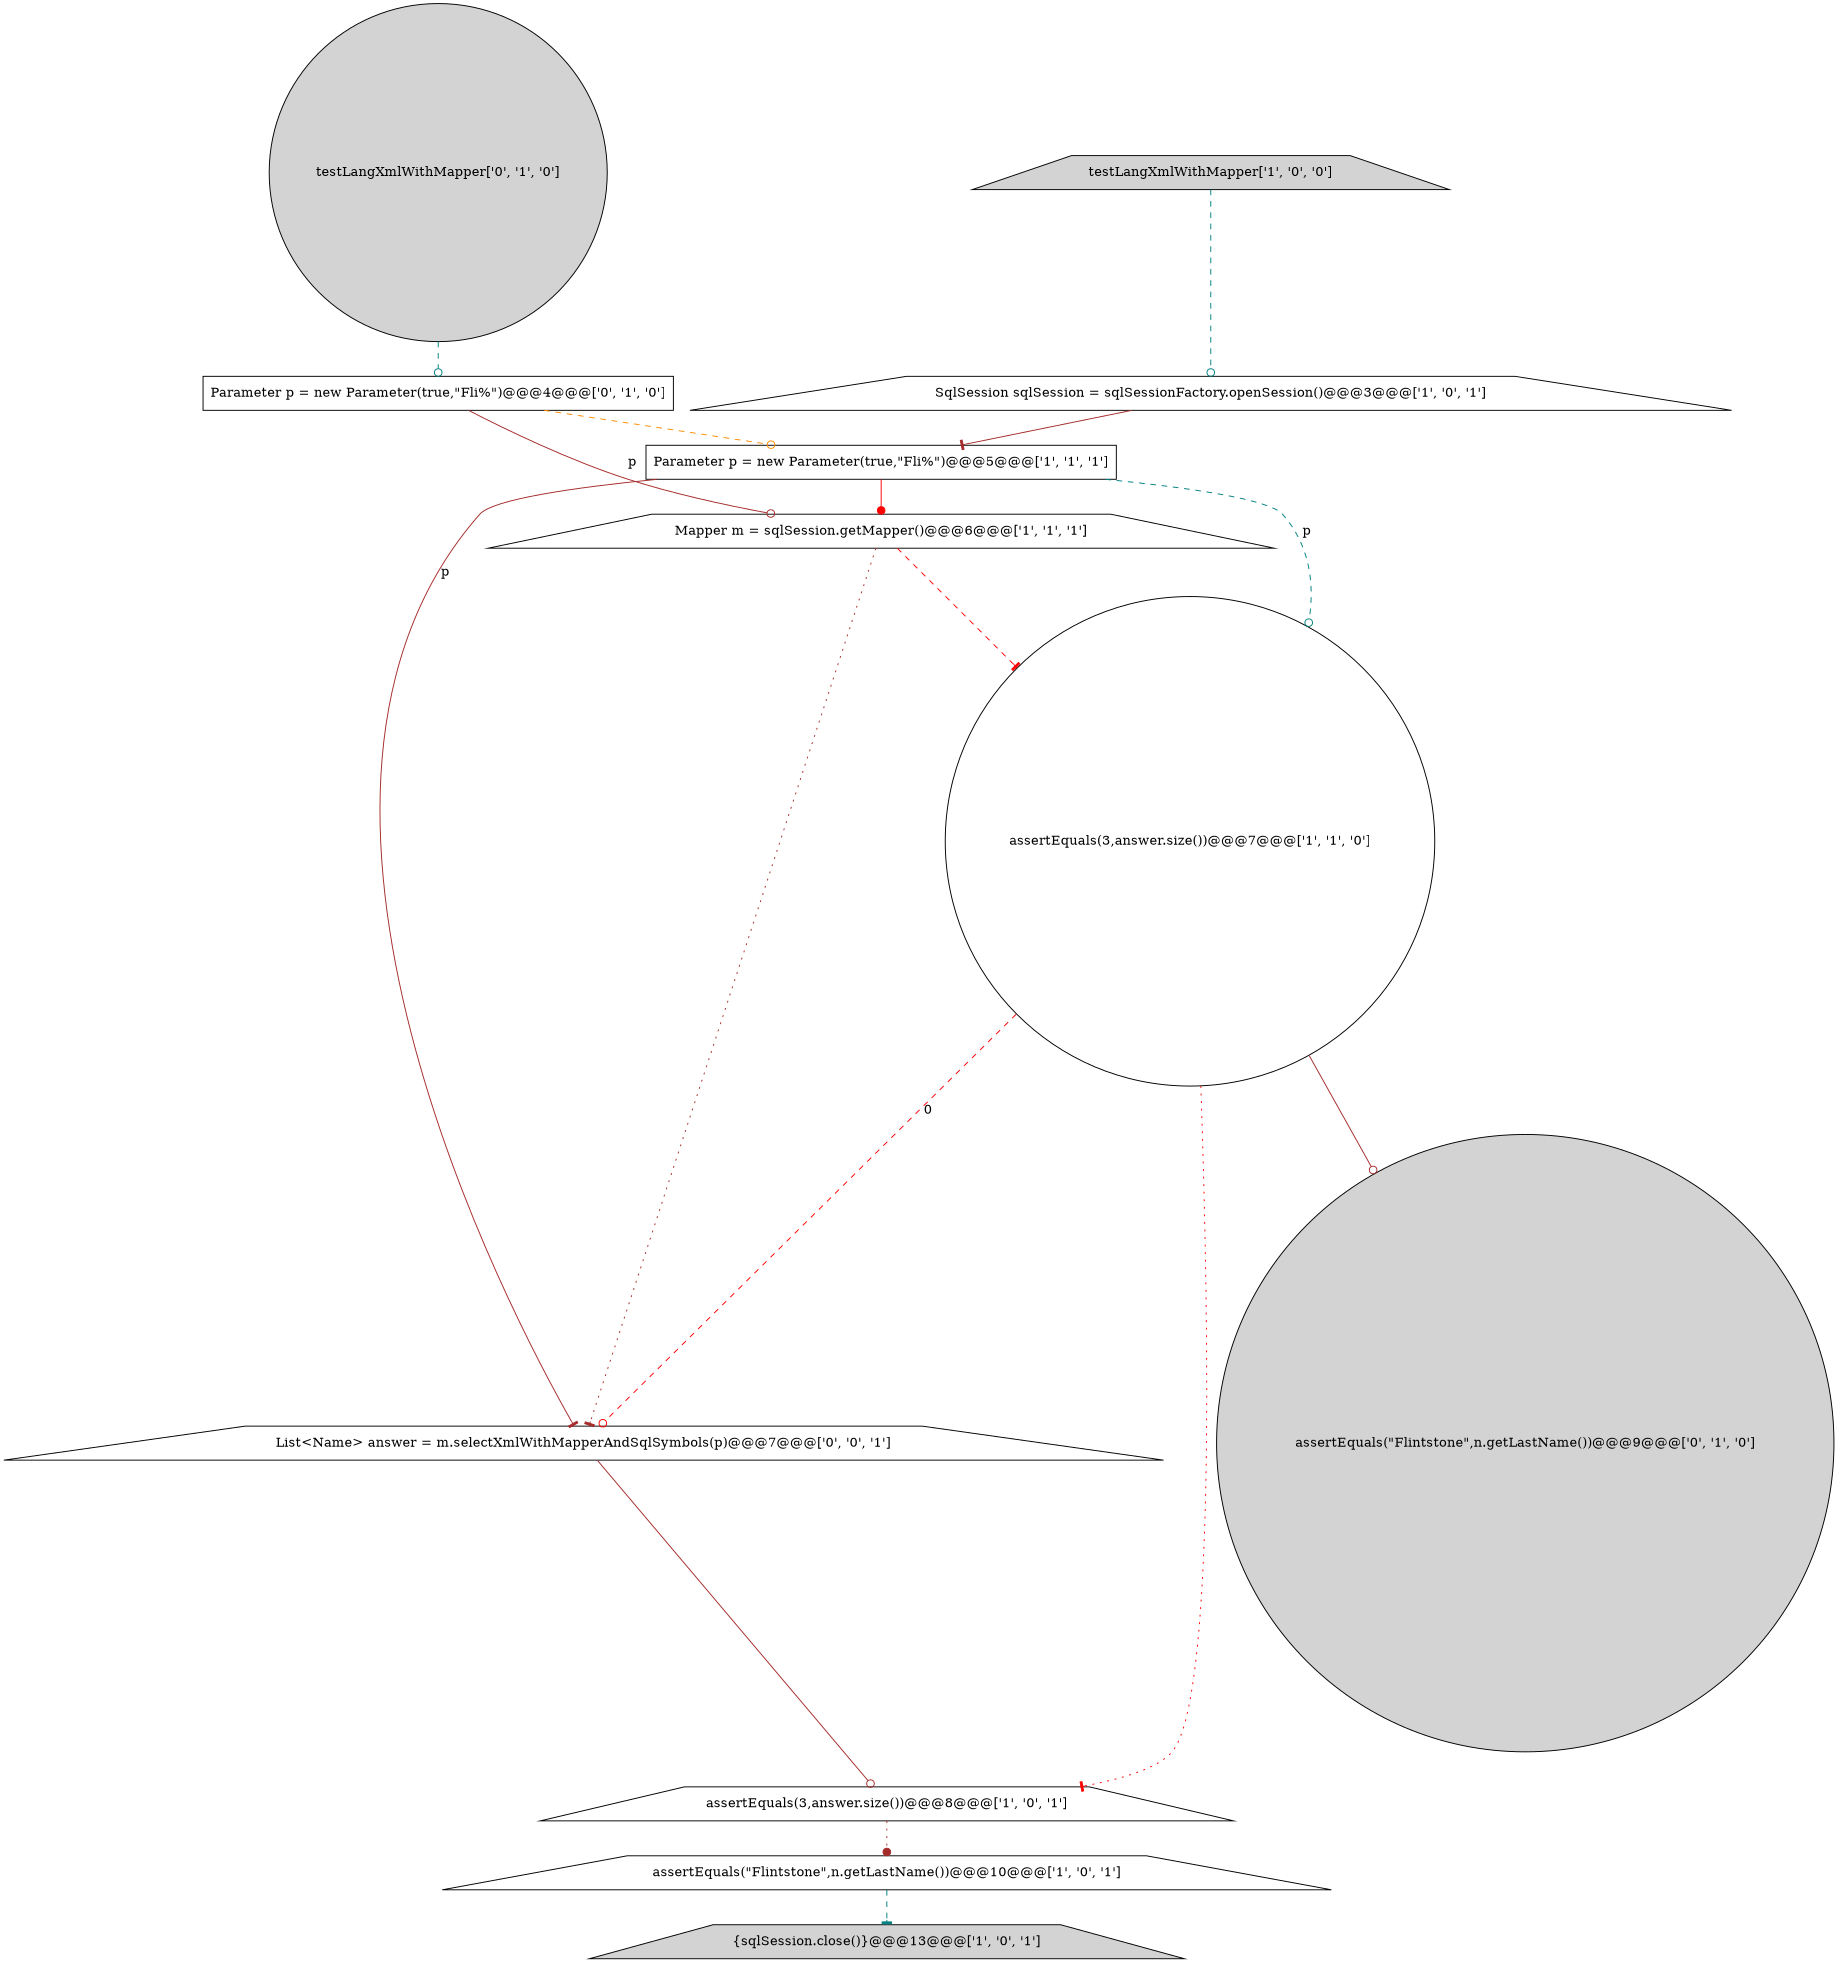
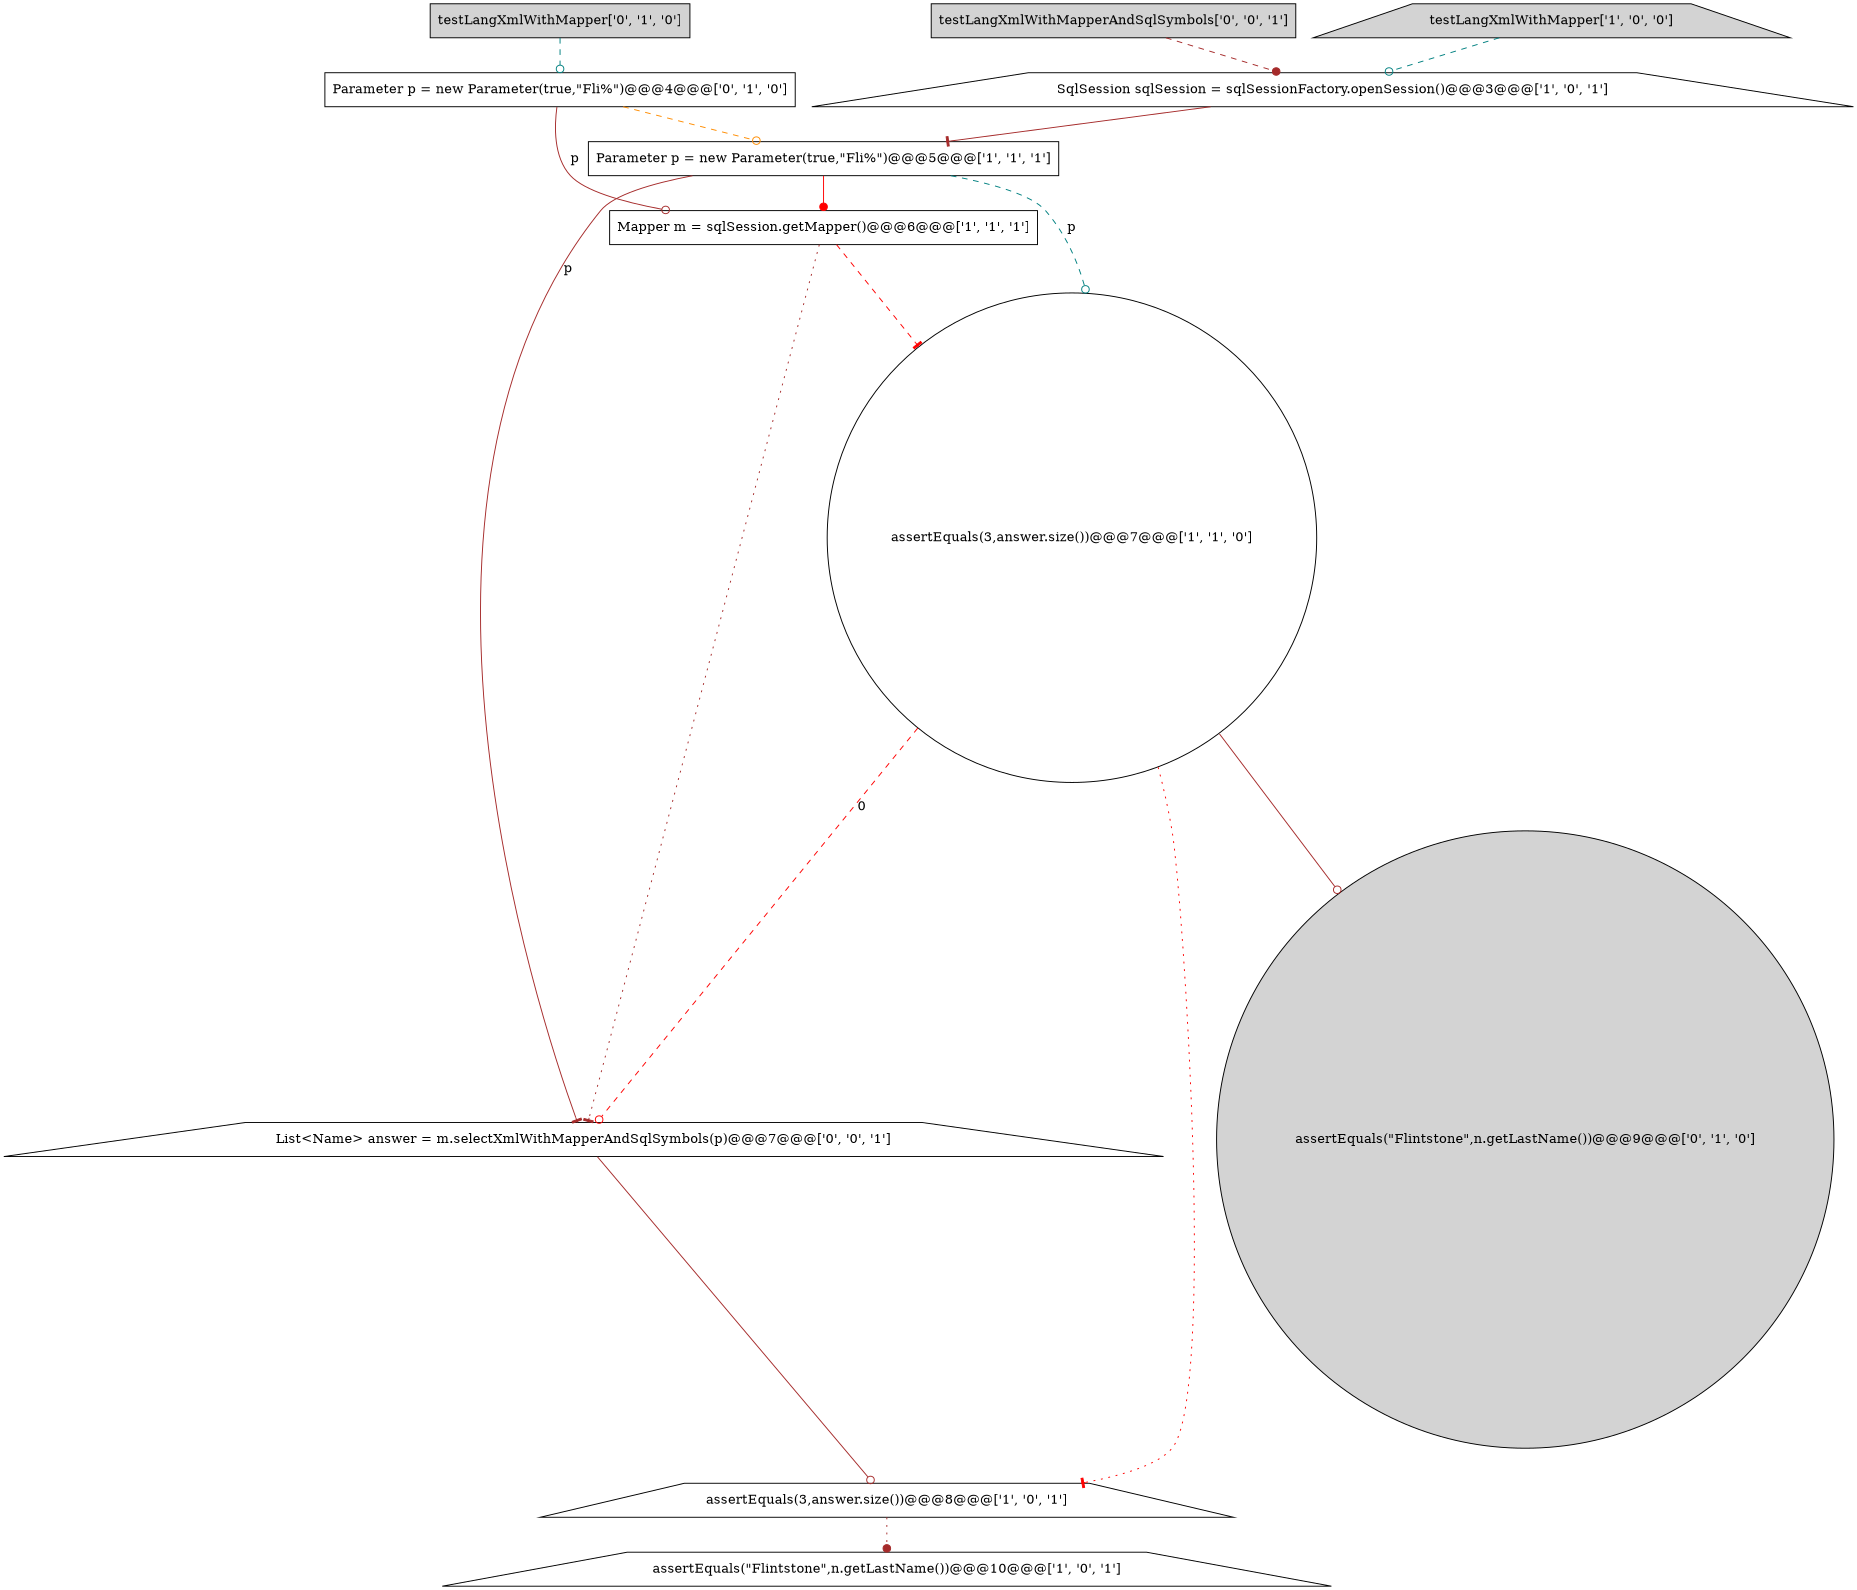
none -> (1114, 21)
(438, 173) -> (560, 21)
(881, 531) -> (824, 228)
(887, 1942) -> none
